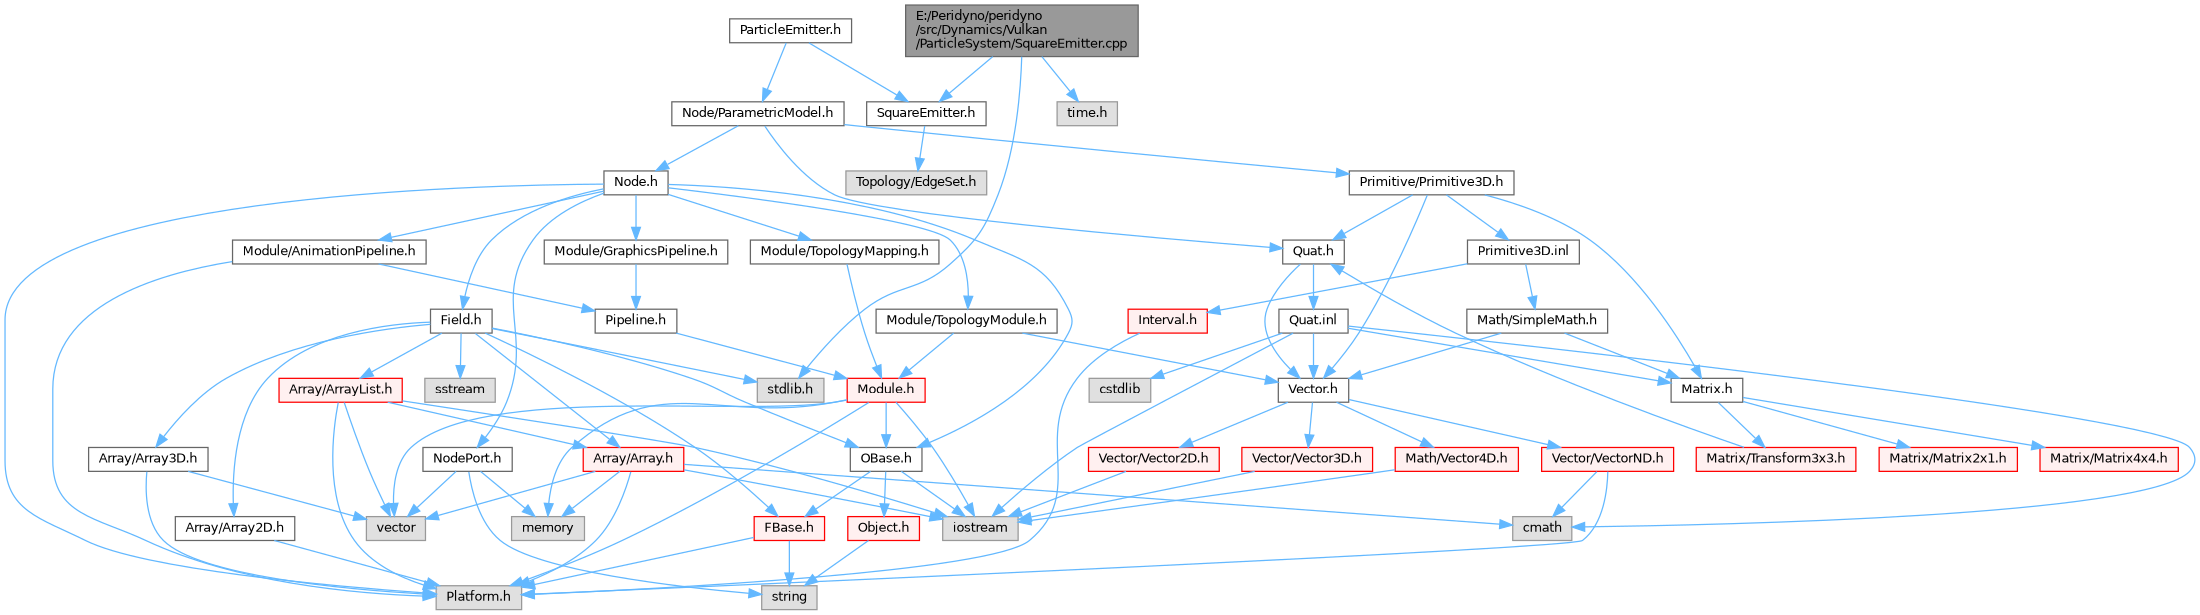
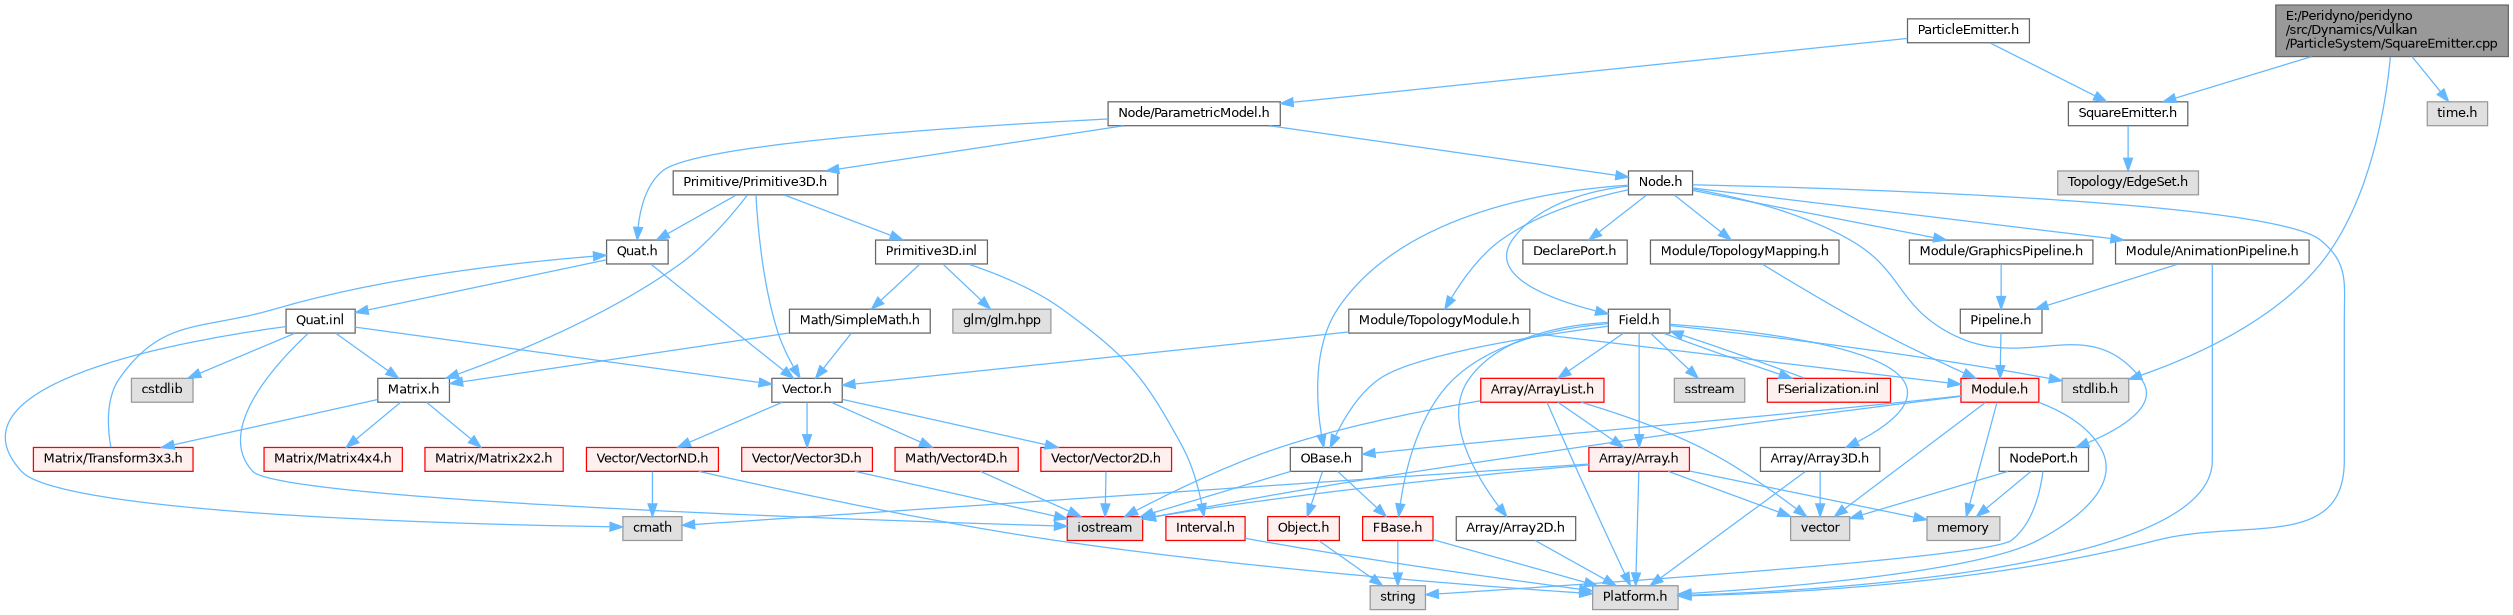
none -> (1575, 252)
none -> (1002, 321)
none -> (1829, 390)
(1948, 459) -> (494, 459)
(980, 529) -> (1105, 529)
